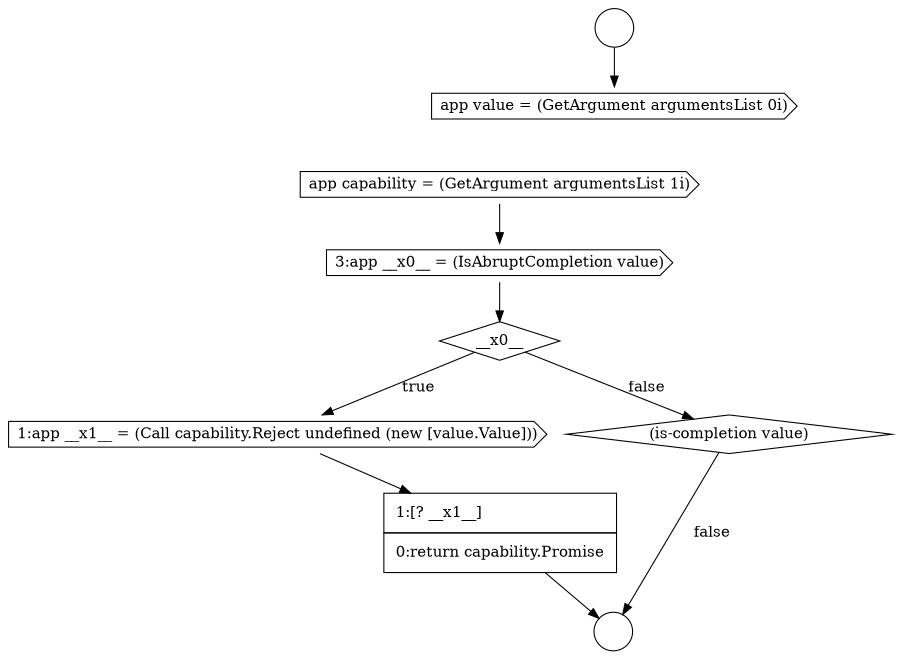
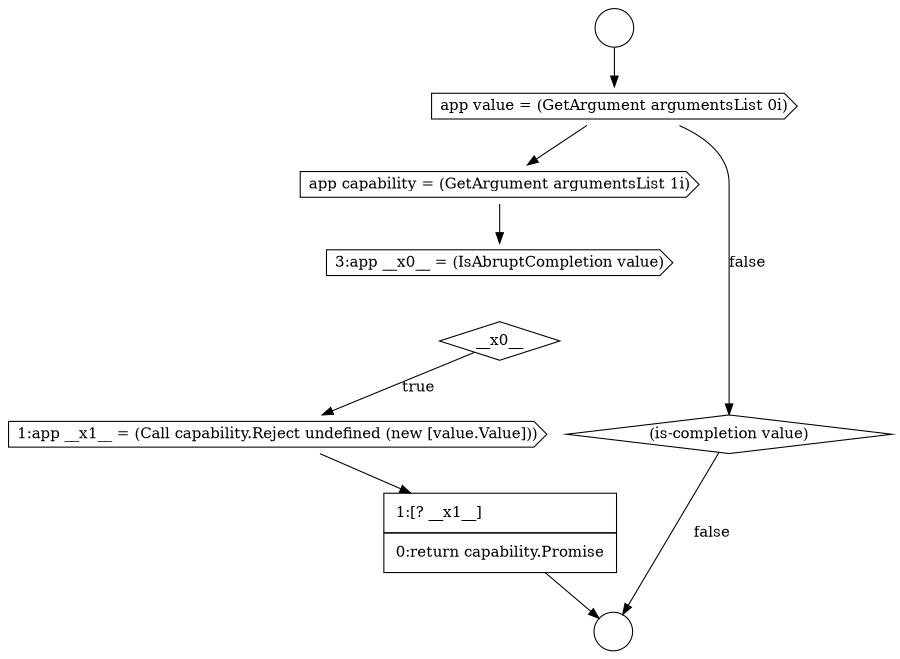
none -> (562, 142)
(500, 297) -> none
(604, 384) -> (729, 253)
